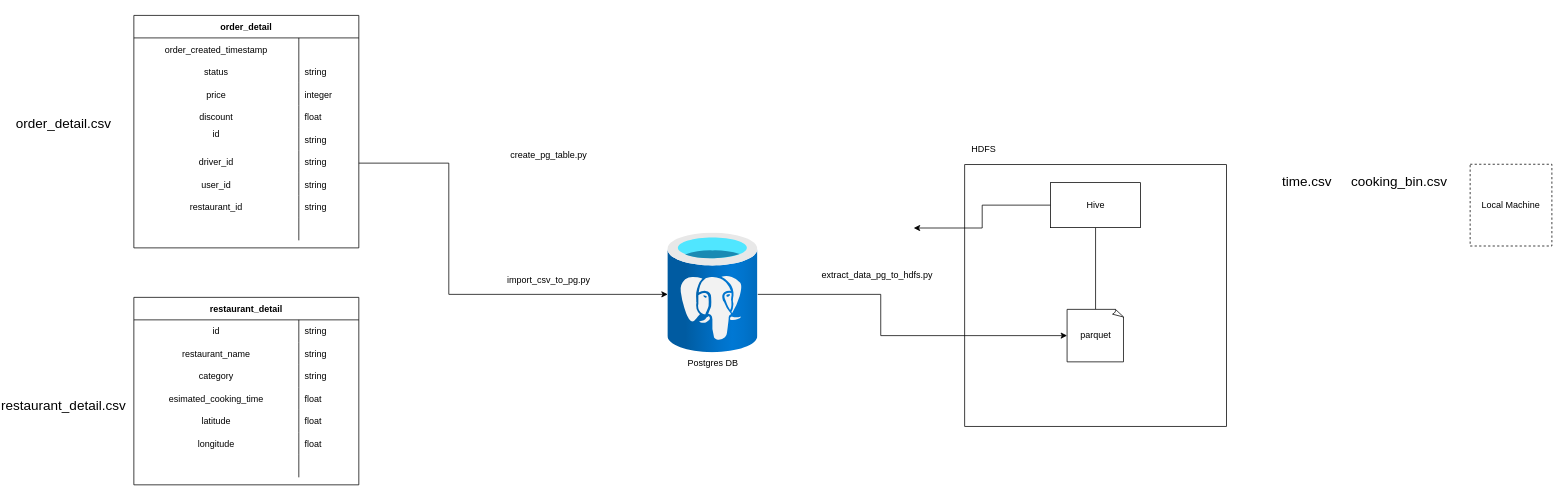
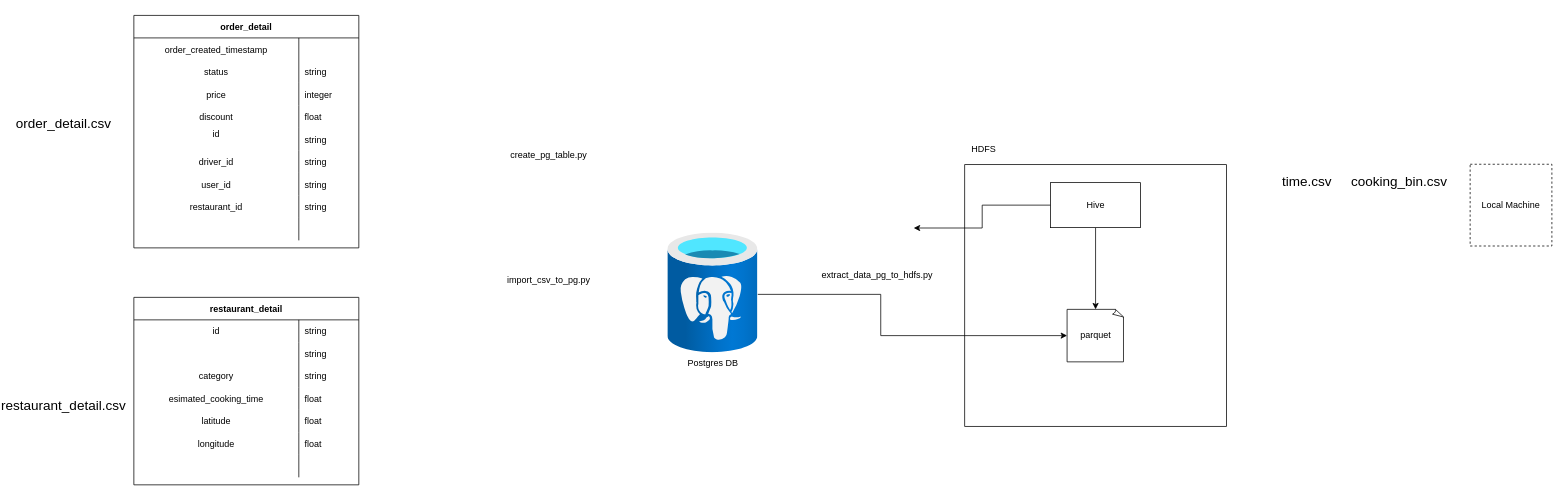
(489, 294) -> none
(1096, 304) -> (1096, 303)
(216, 354) -> none
